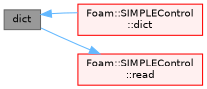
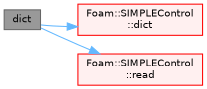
(65, 13) -> (54, 26)
